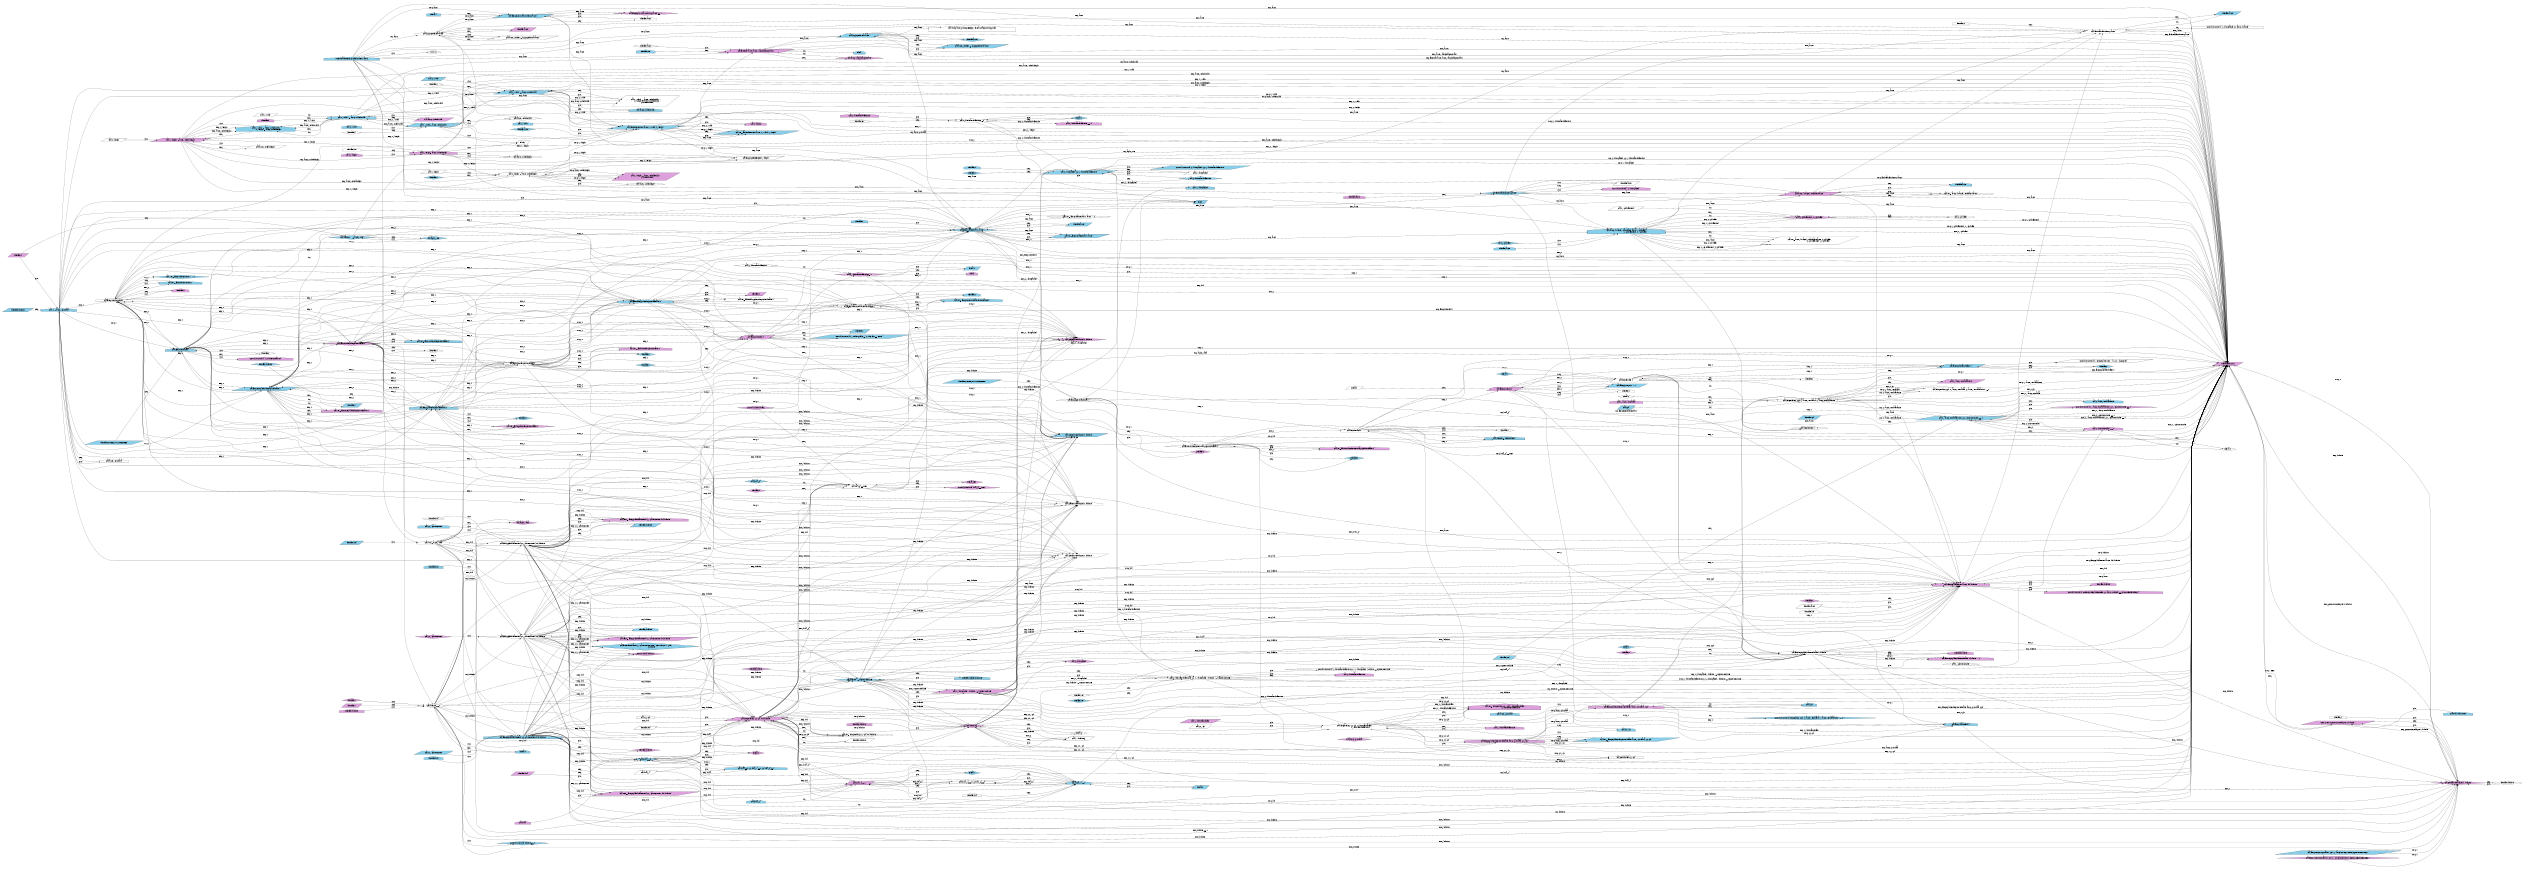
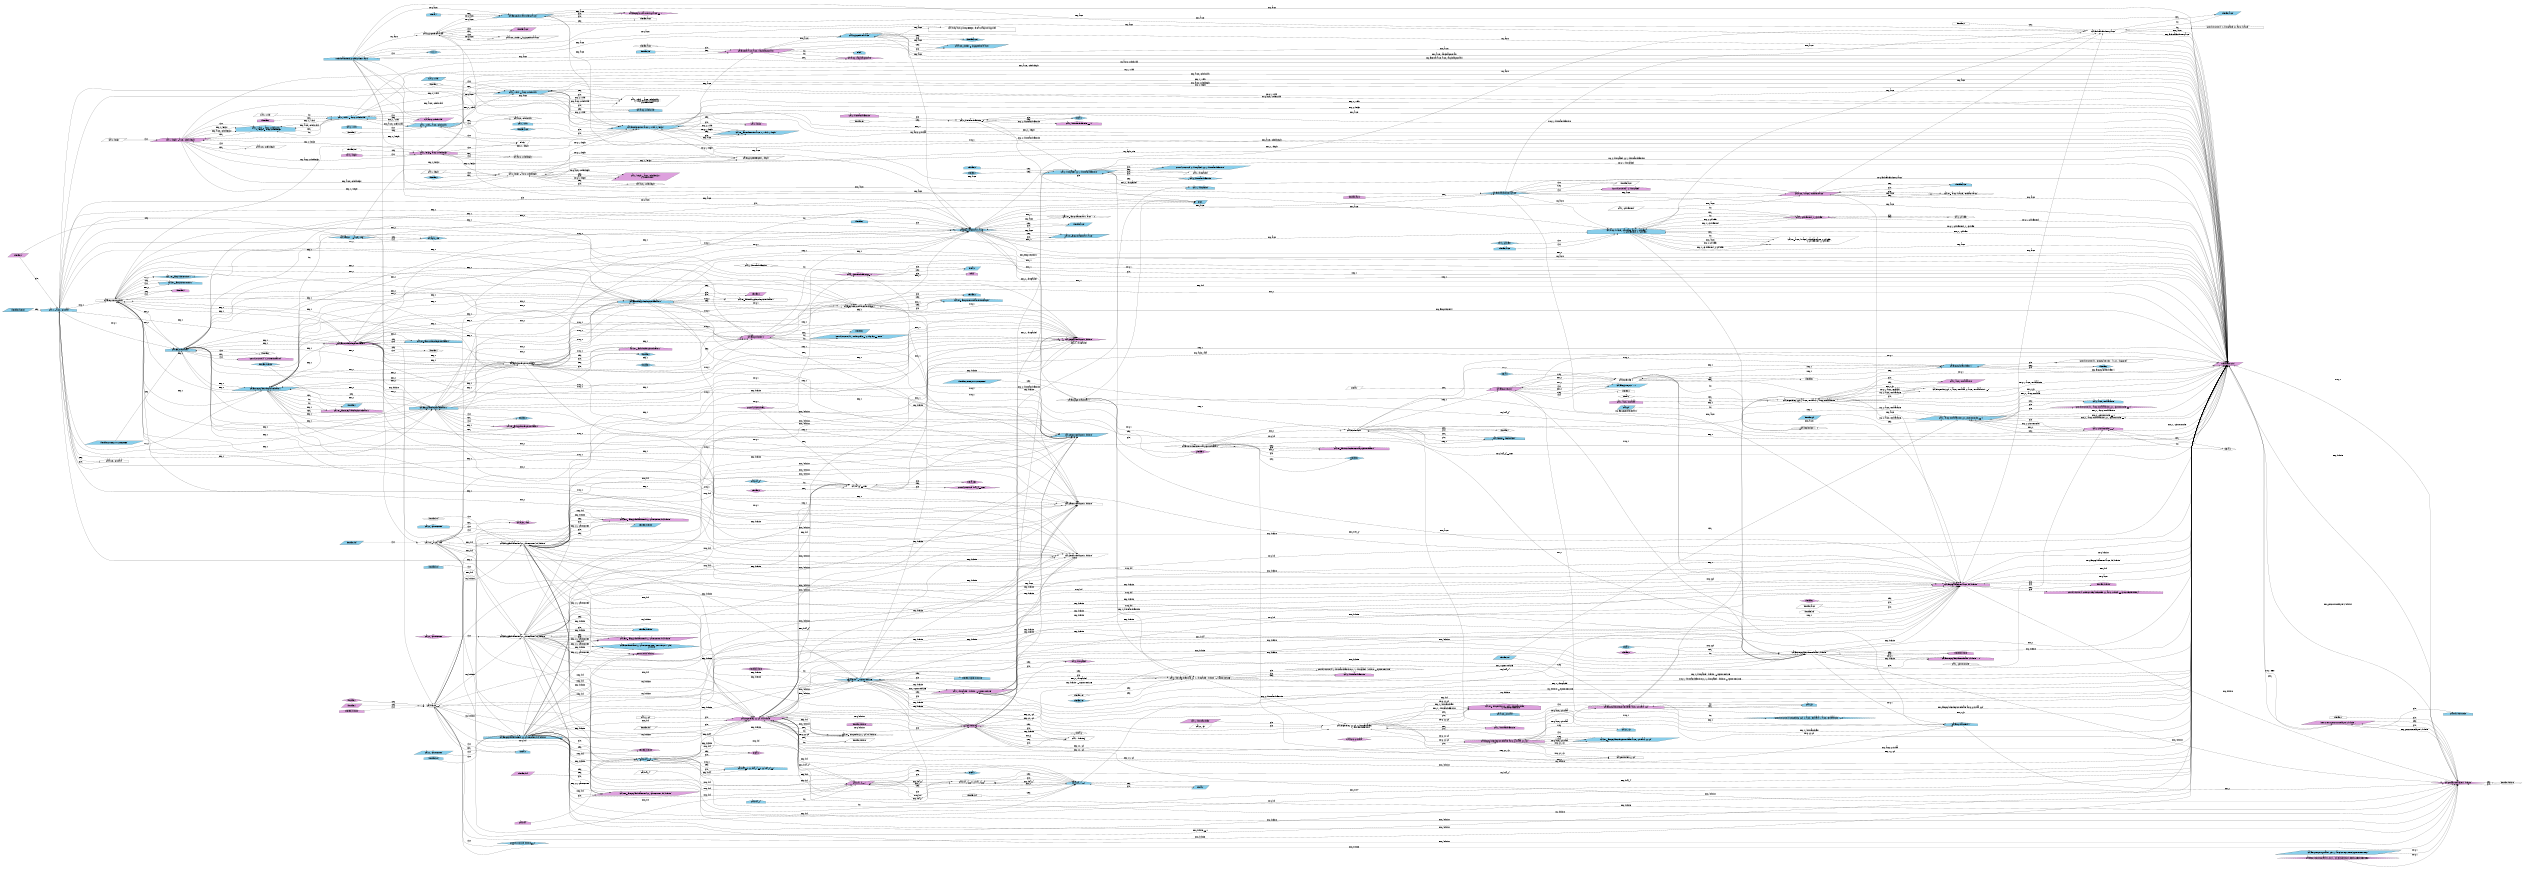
(434, 52) -> (434, 52)
(710, 760) -> (807, 695)
